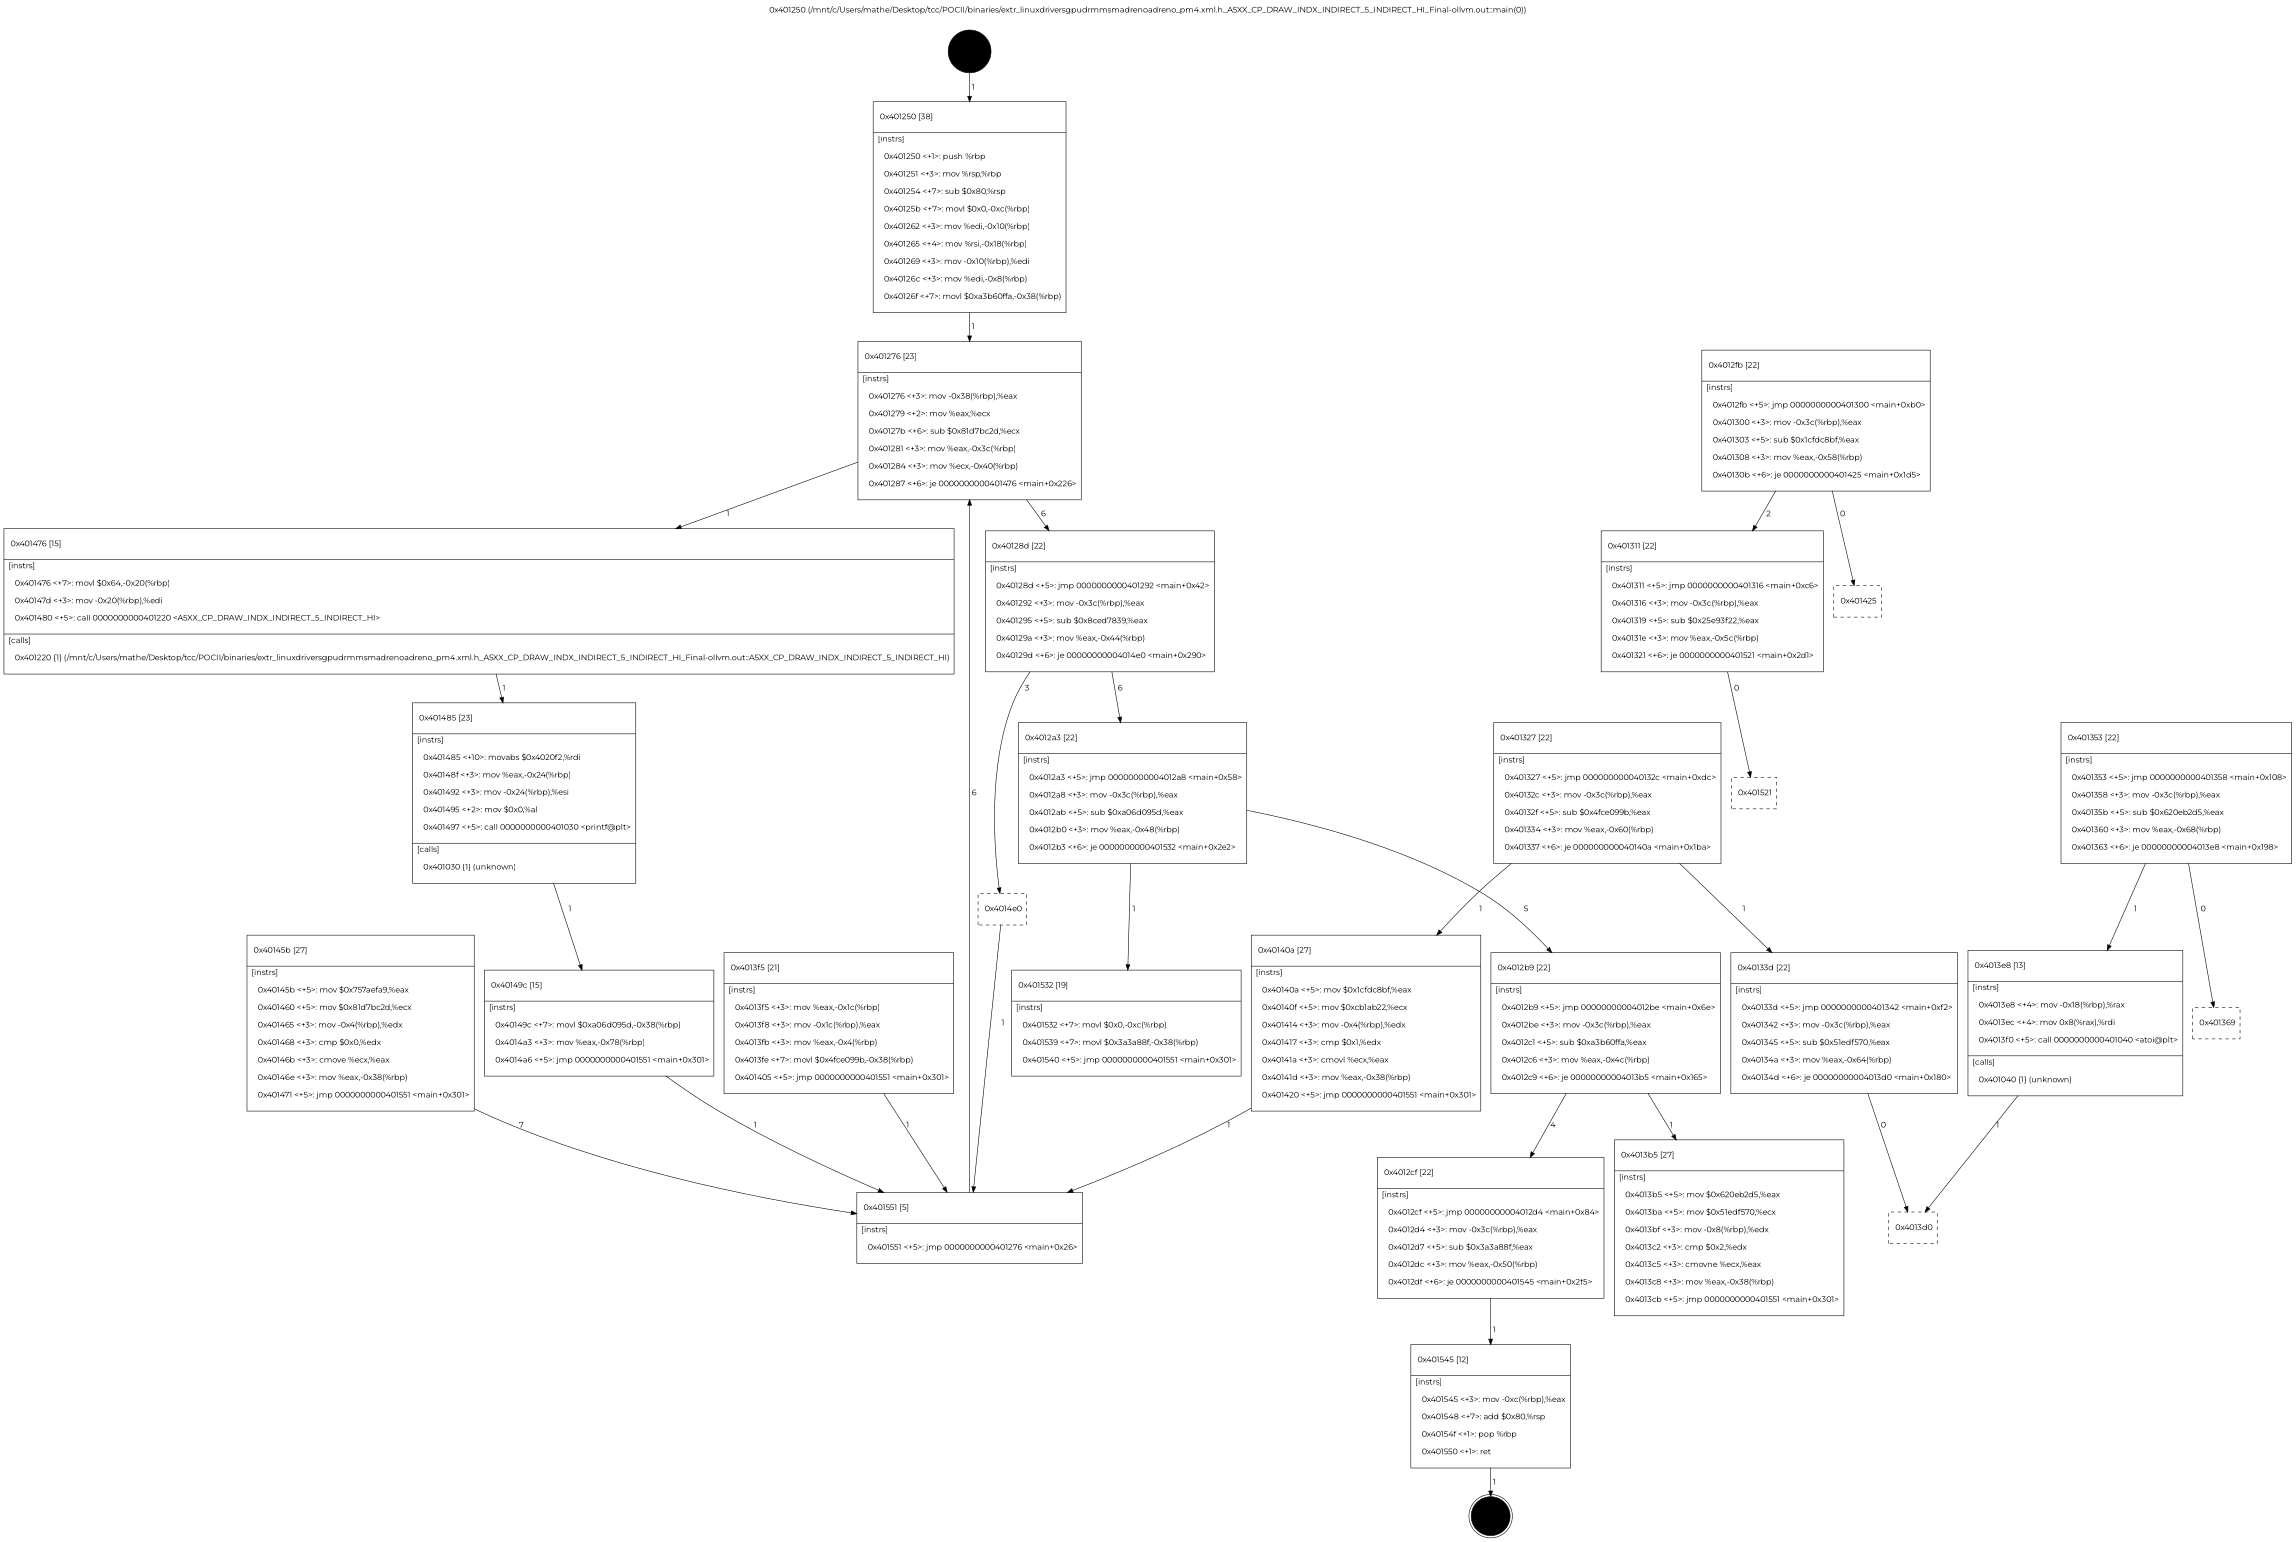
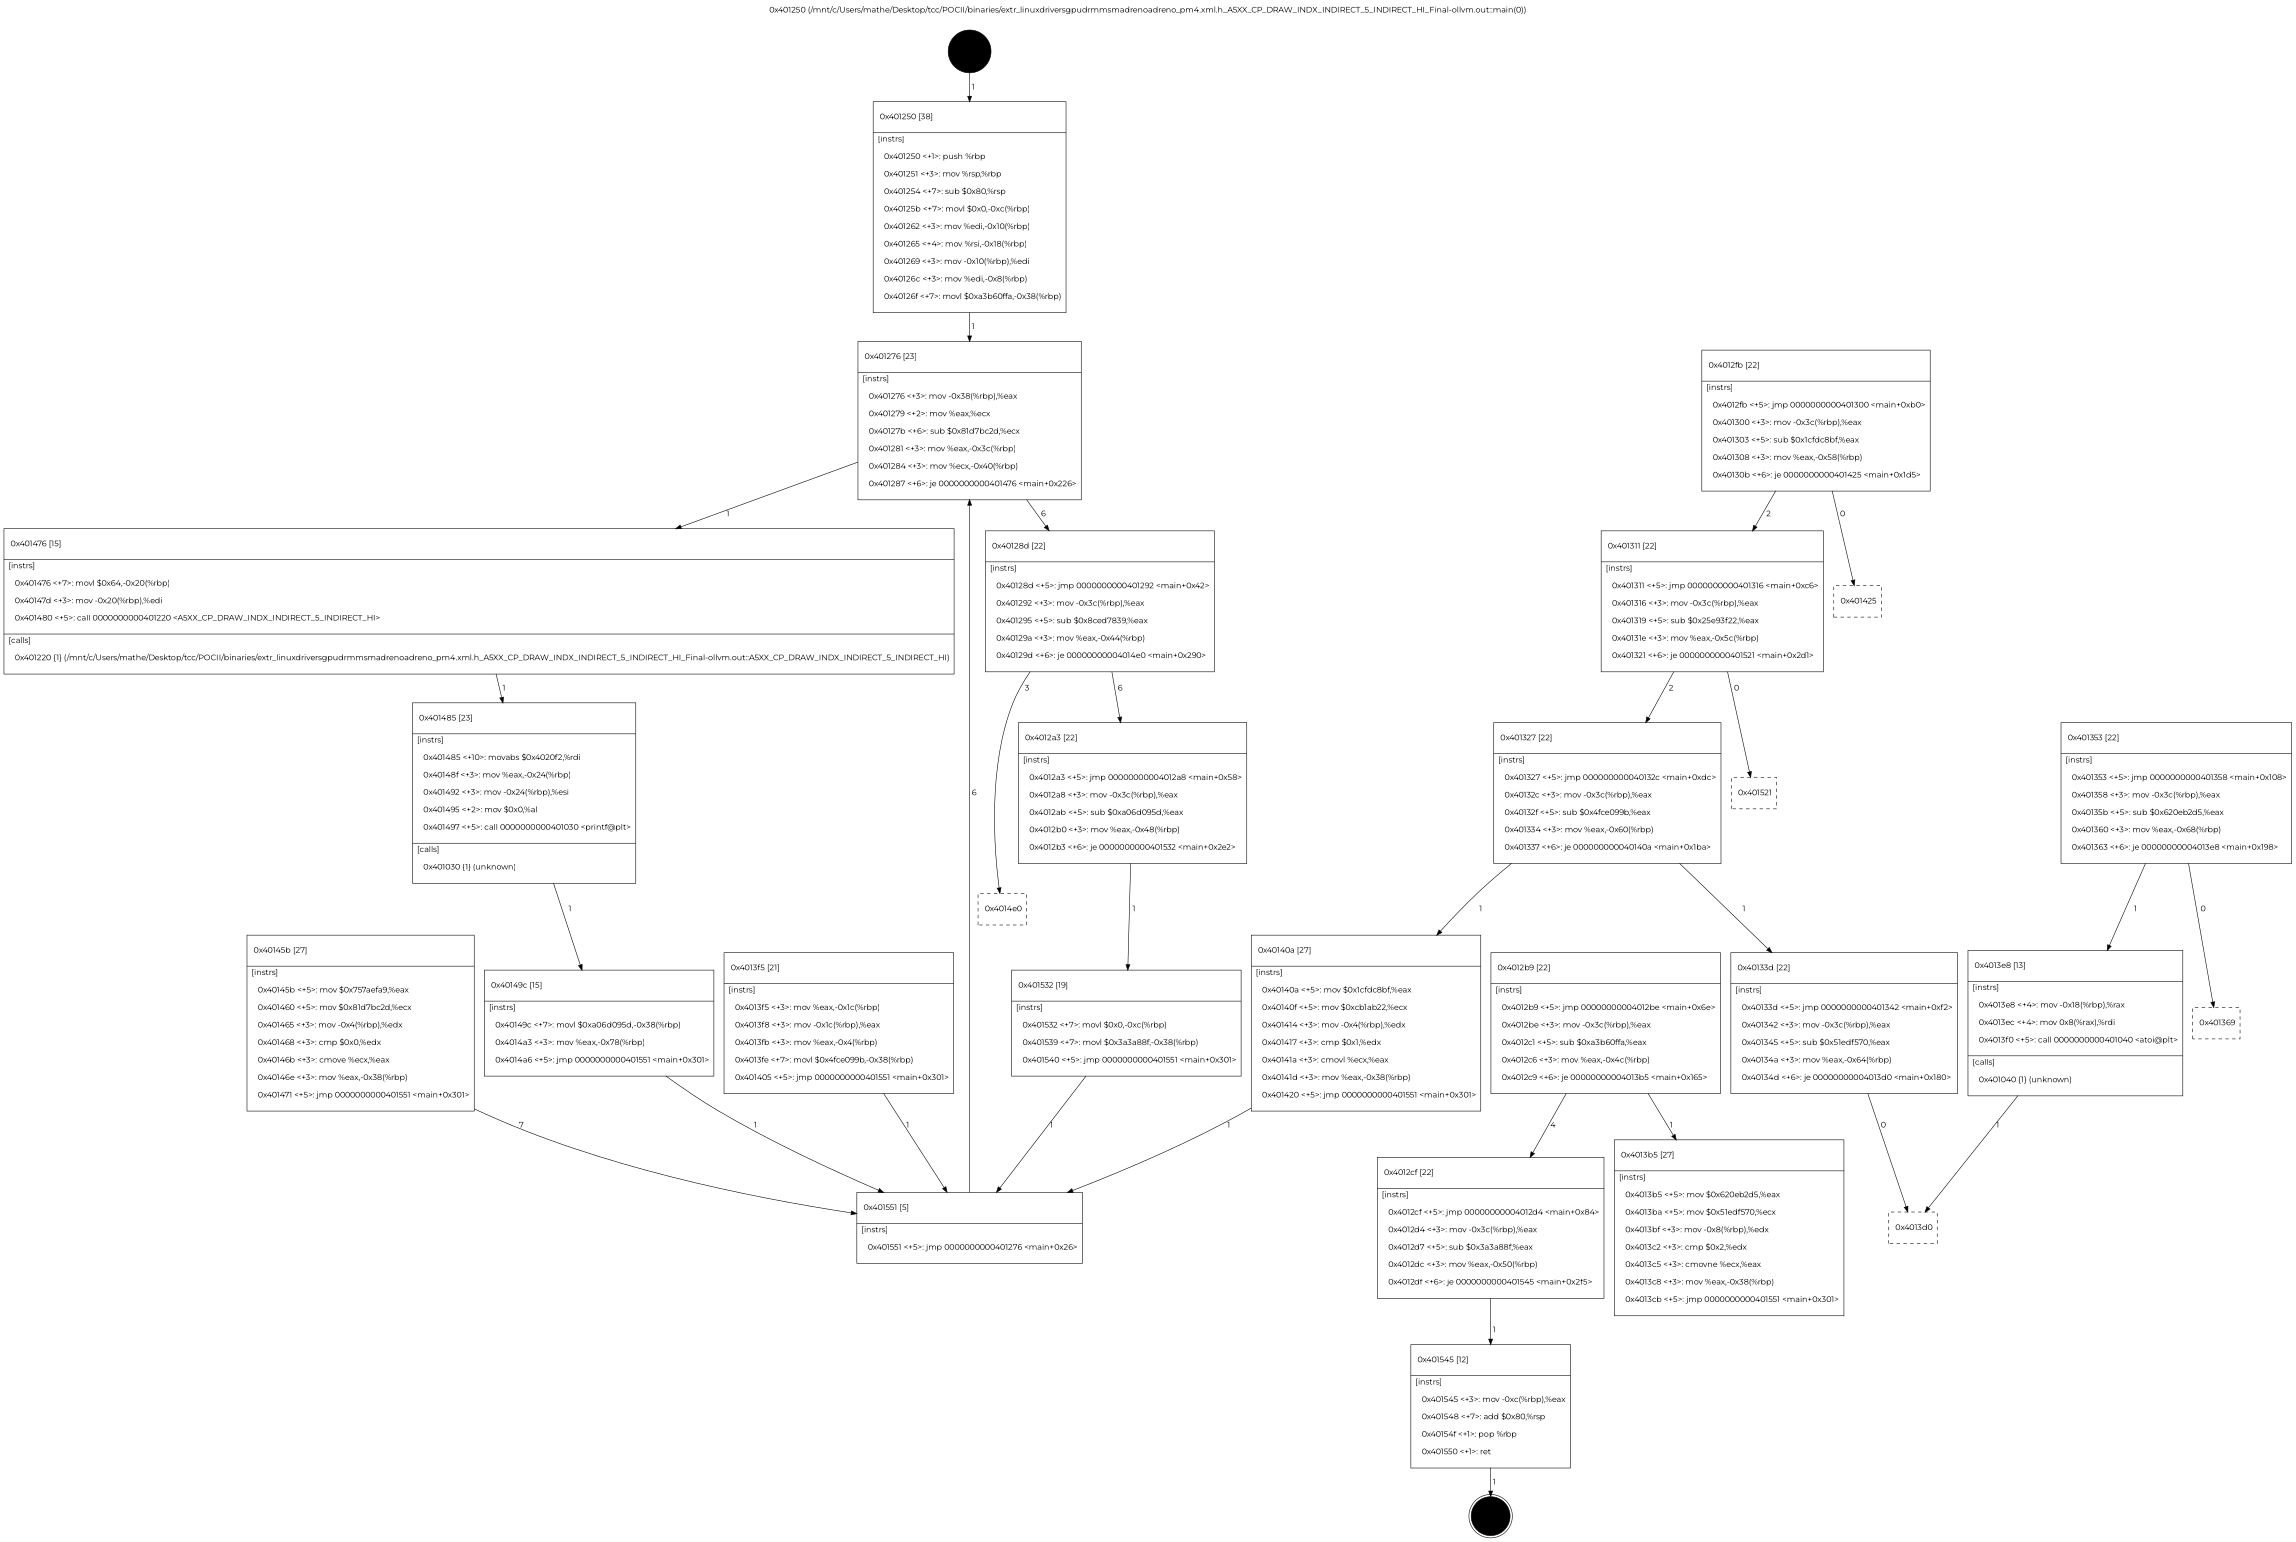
none -> (1661, 695)
(1408, 857) -> none
(987, 1056) -> (1043, 1132)
